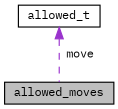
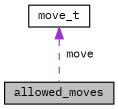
(59, 16) -> (59, 16)
